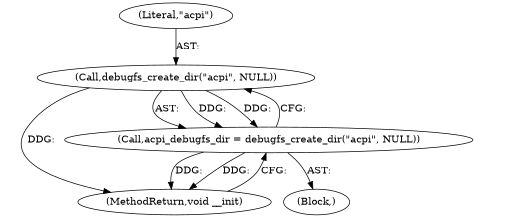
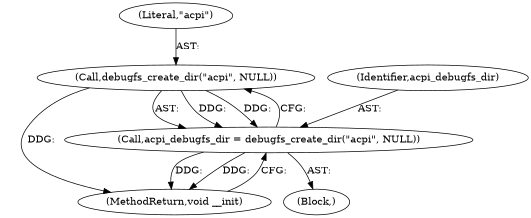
none -> (428, 78)
